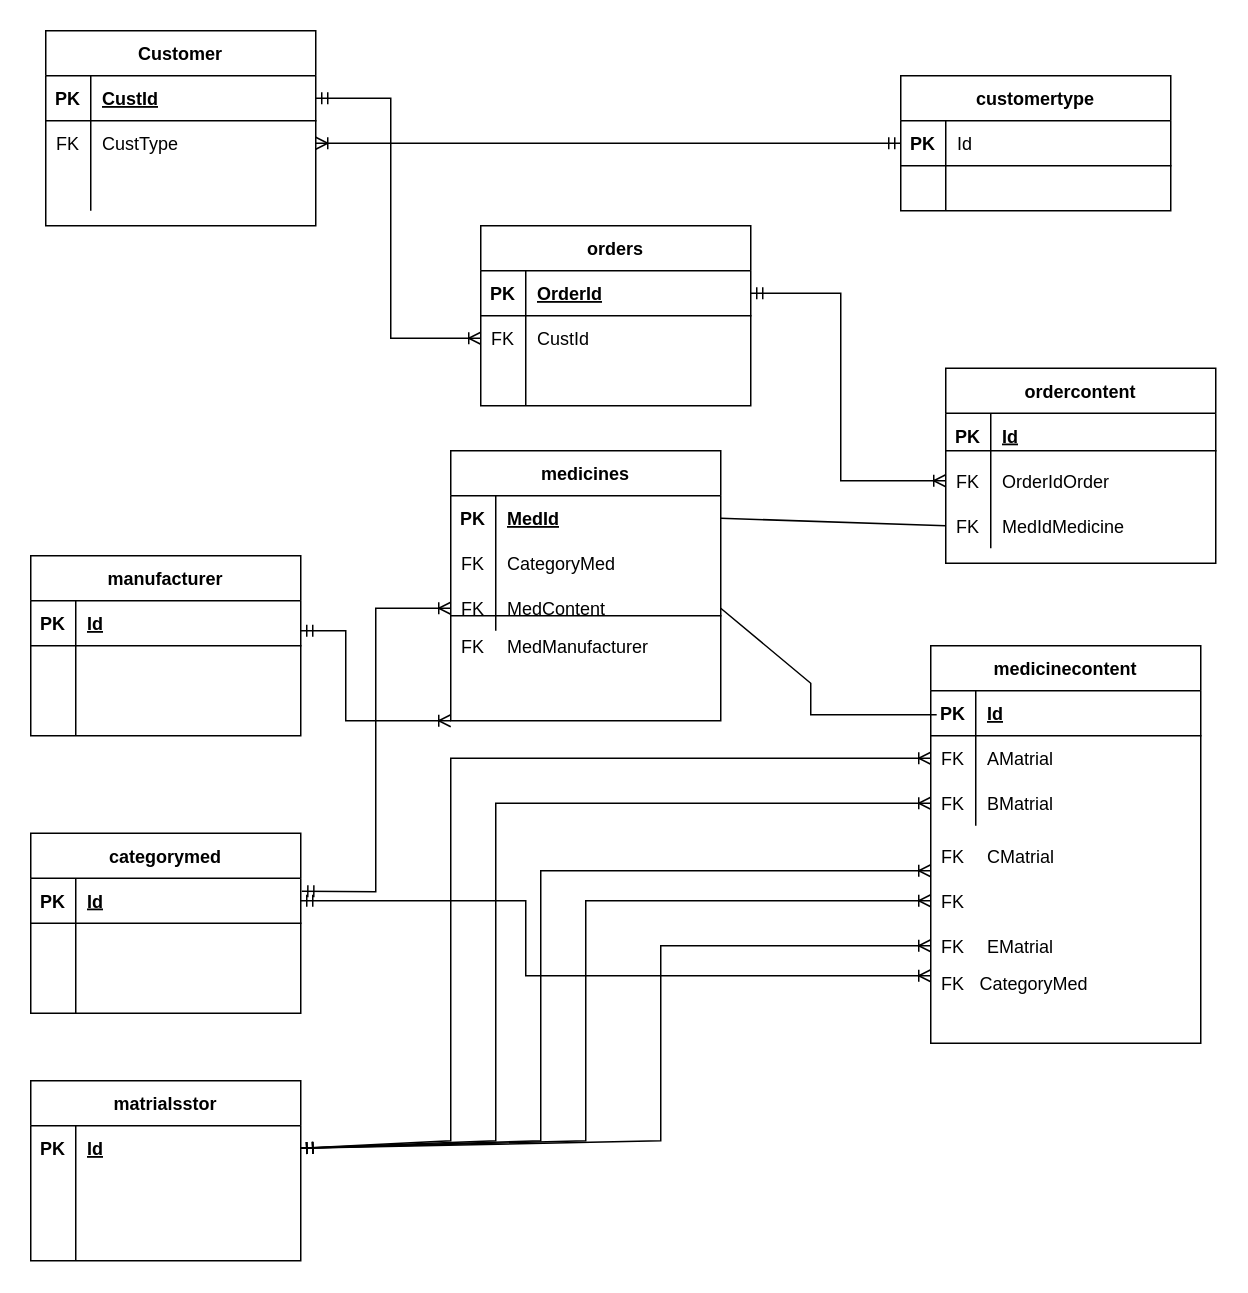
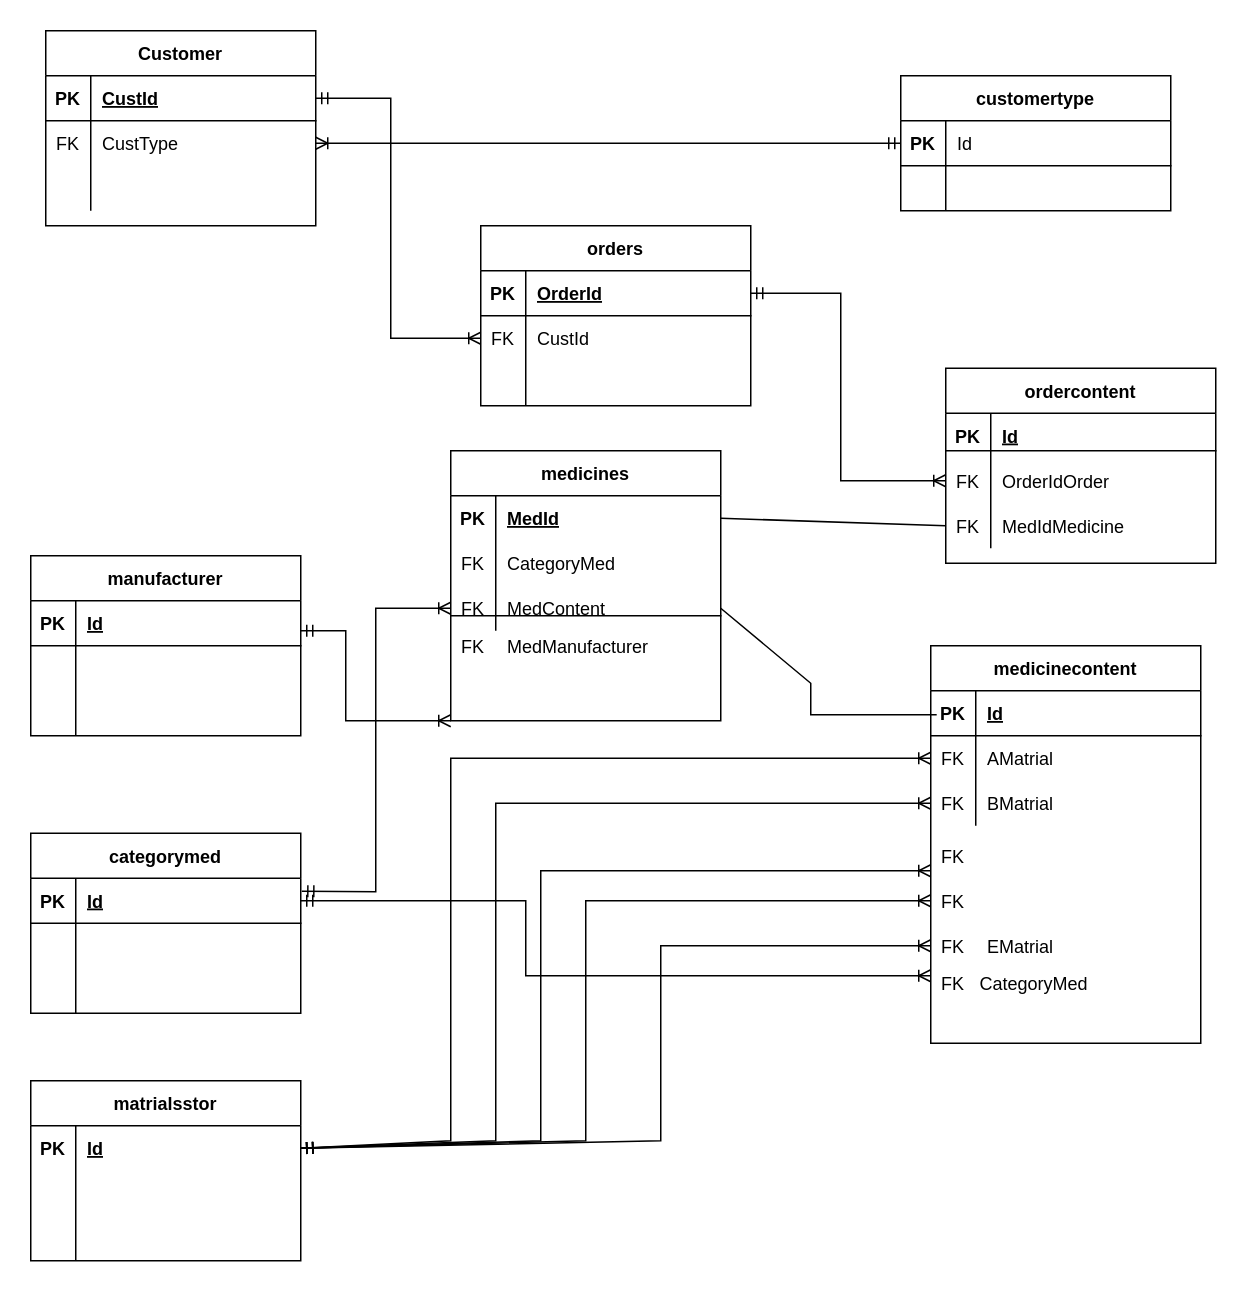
(1088, 856) -> none
